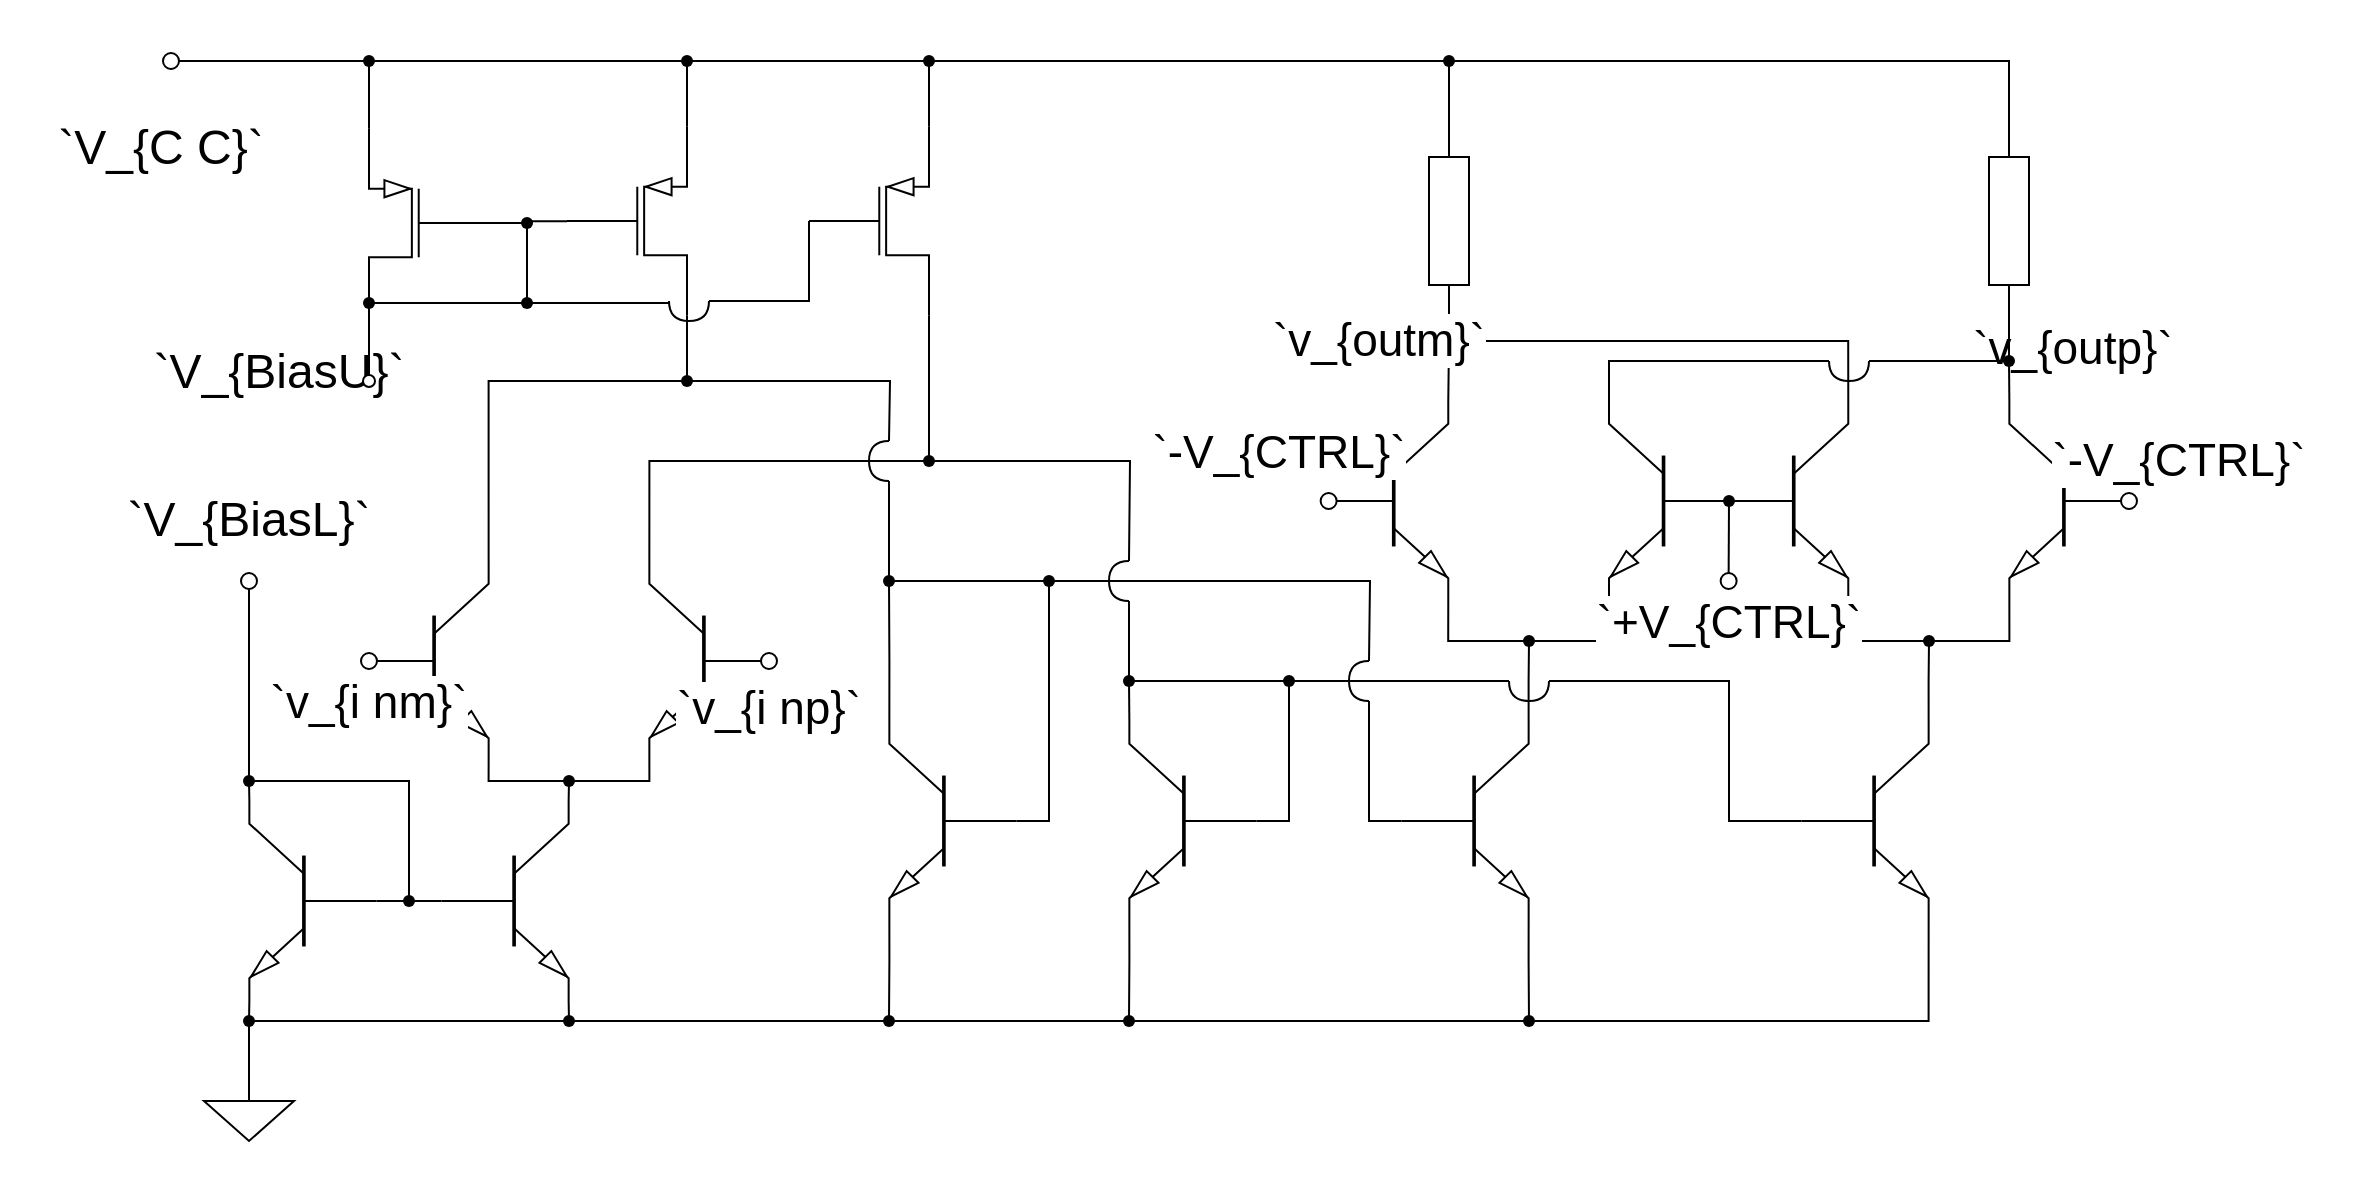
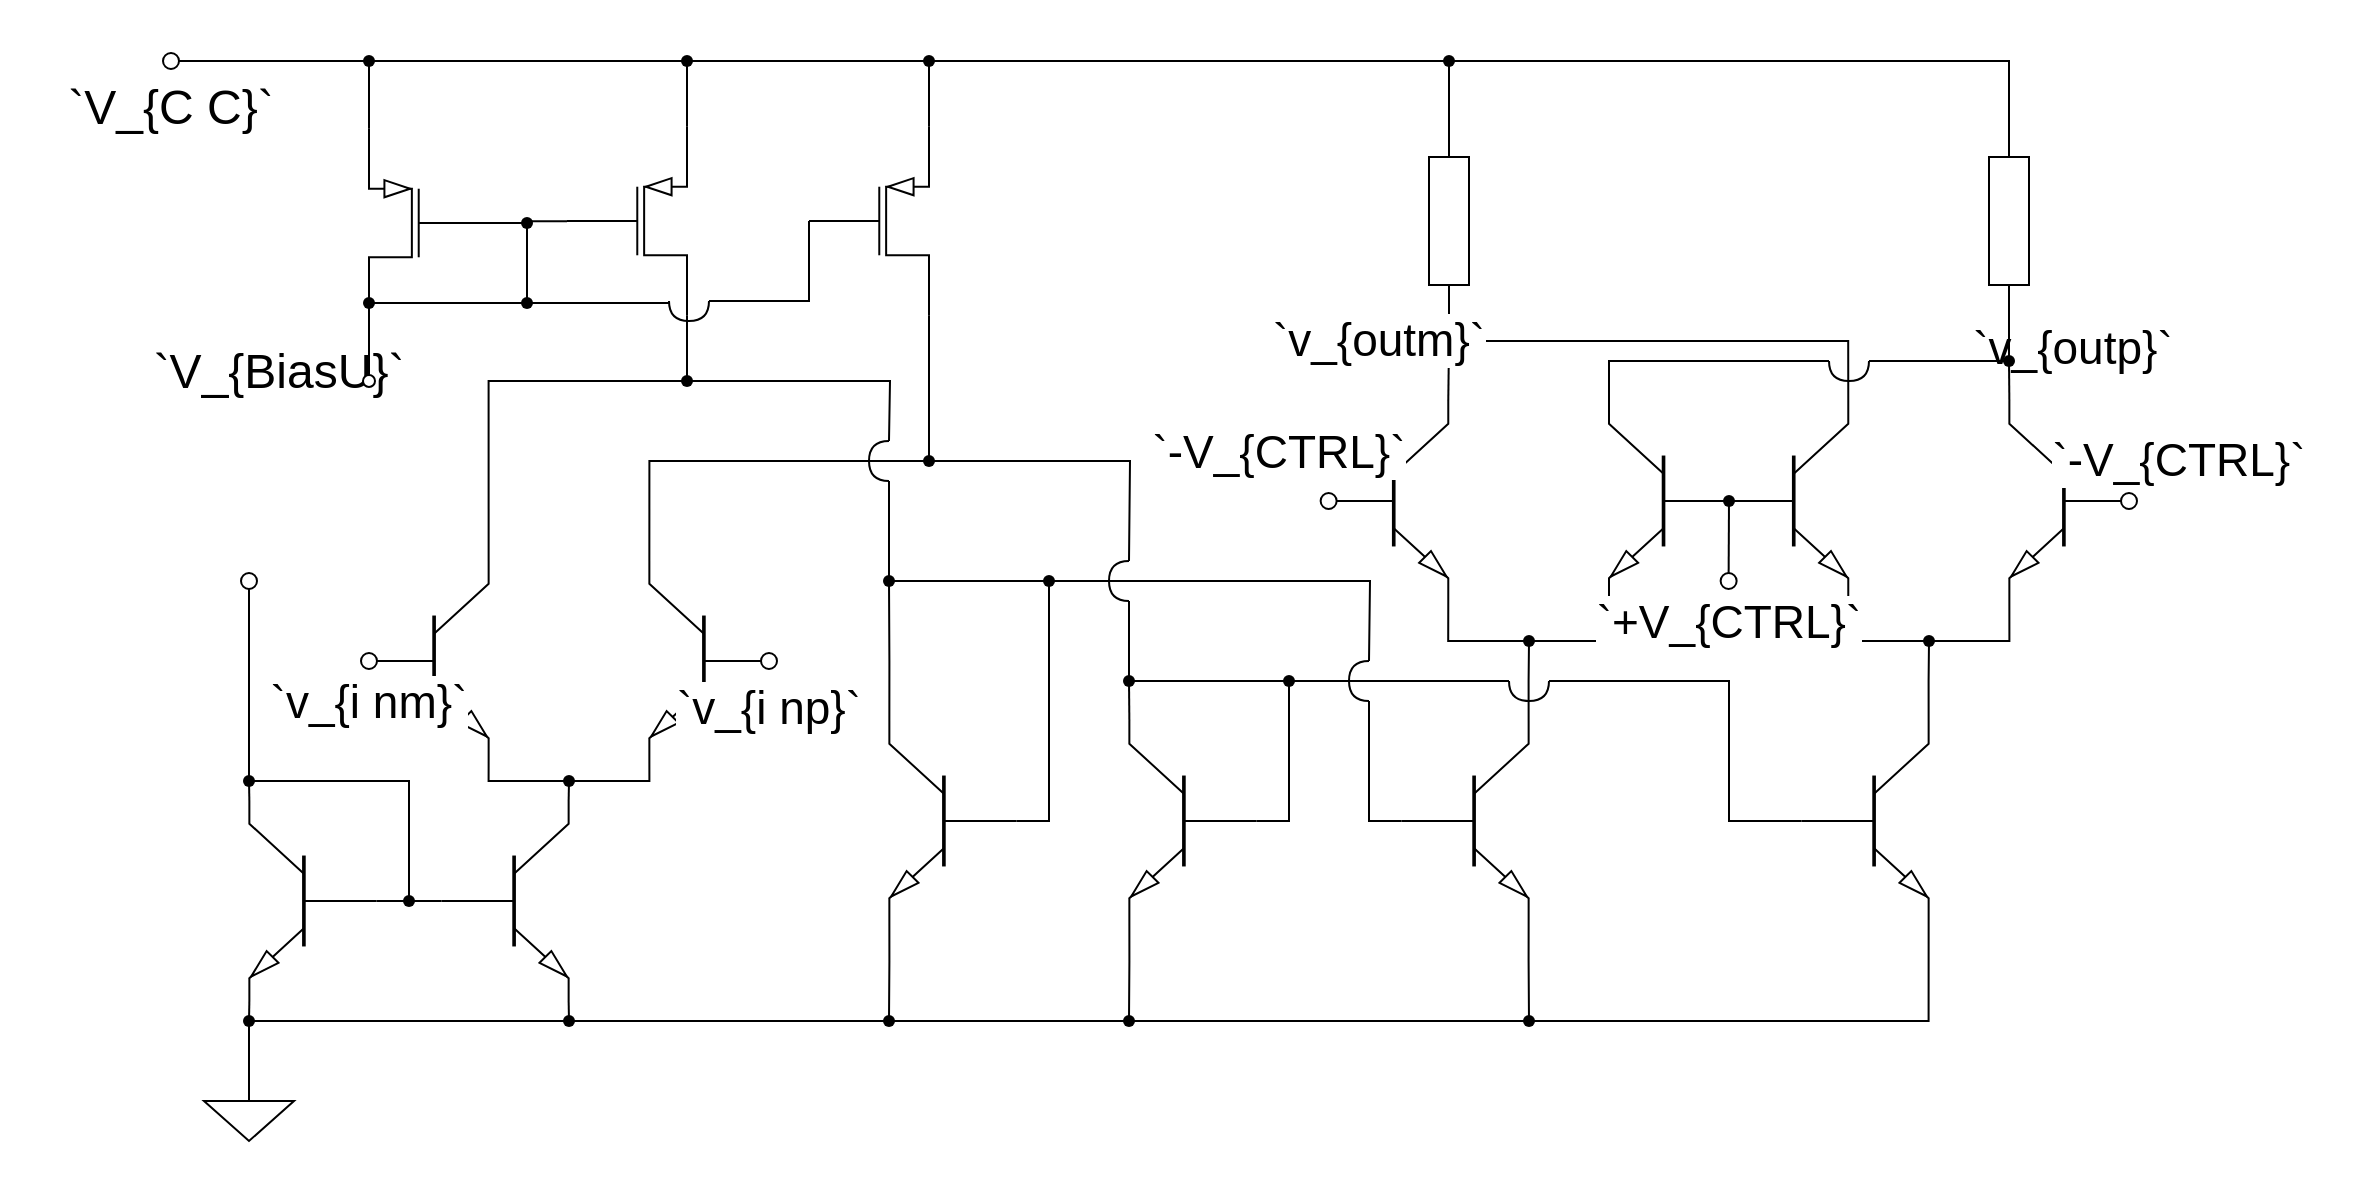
(161, 149) -> (171, 109)
(249, 521) -> none
